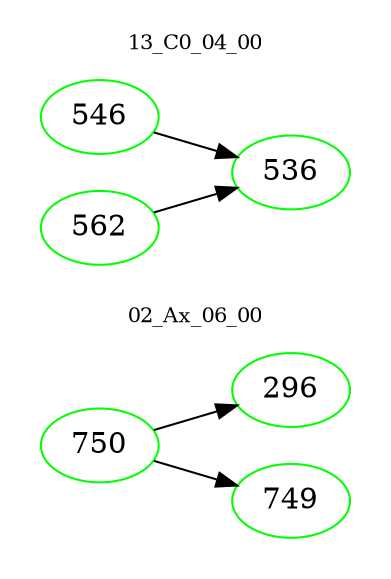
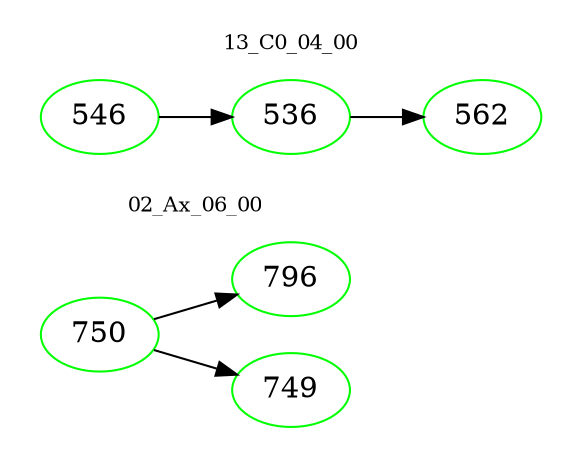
(185, 203) -> (376, 117)
(291, 390) -> (291, 279)
